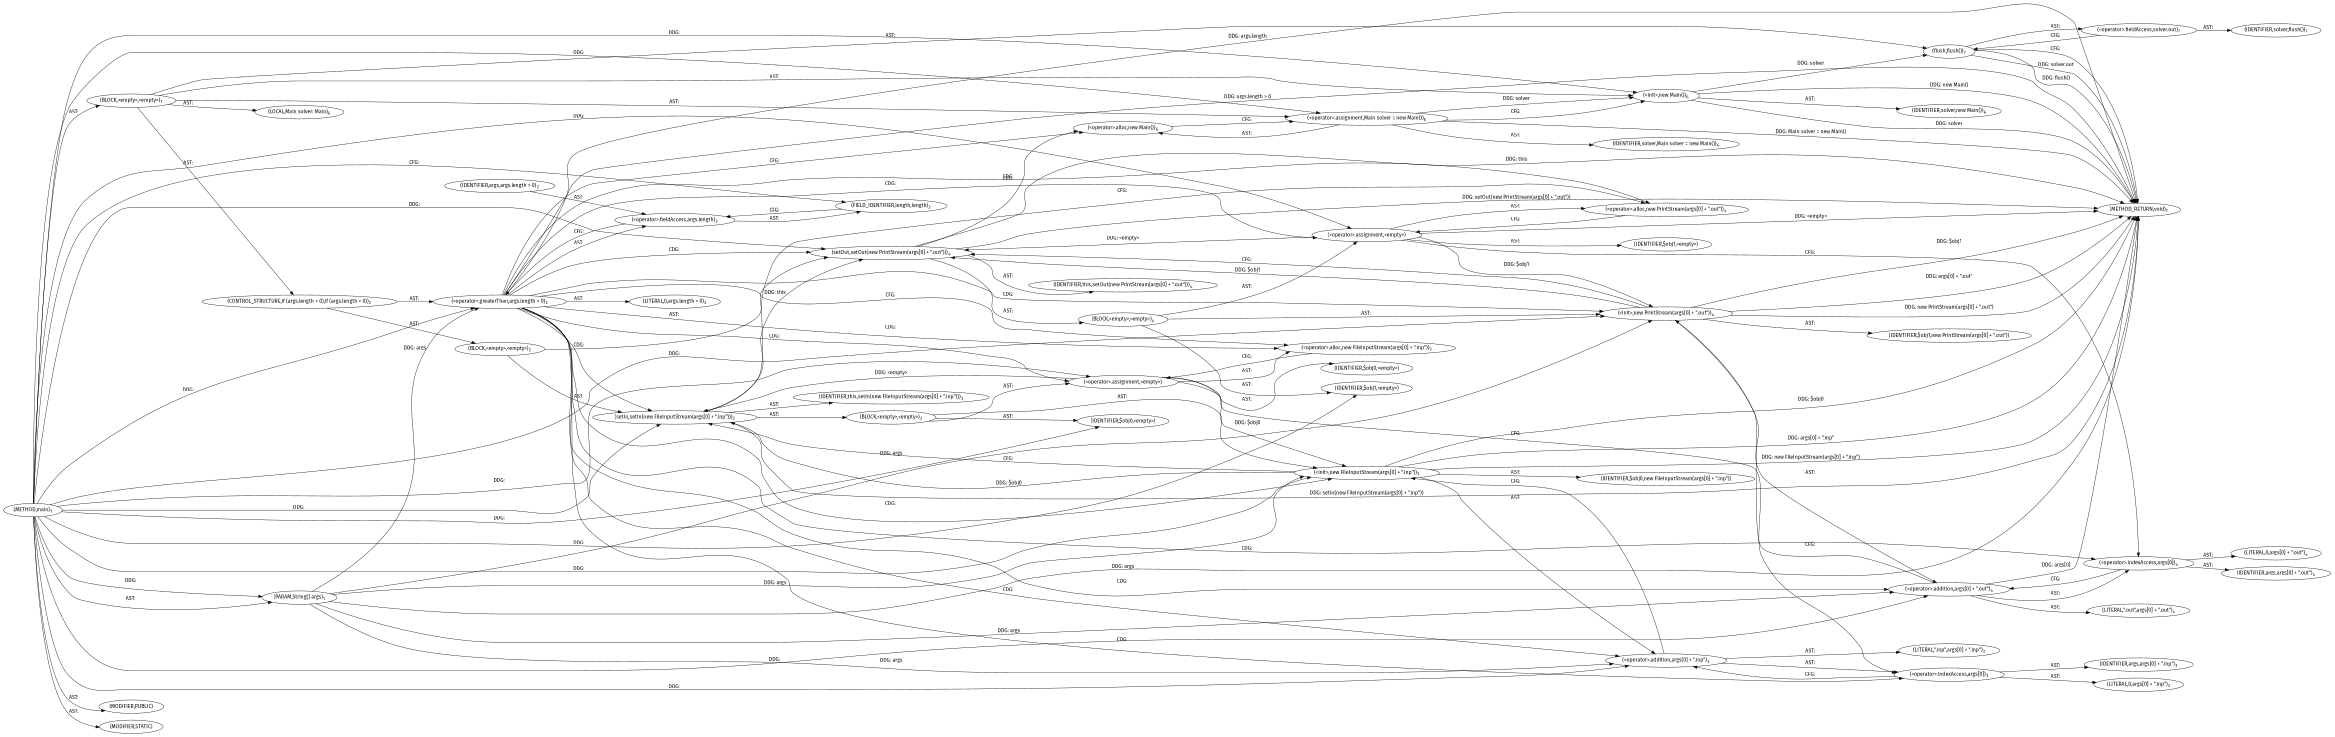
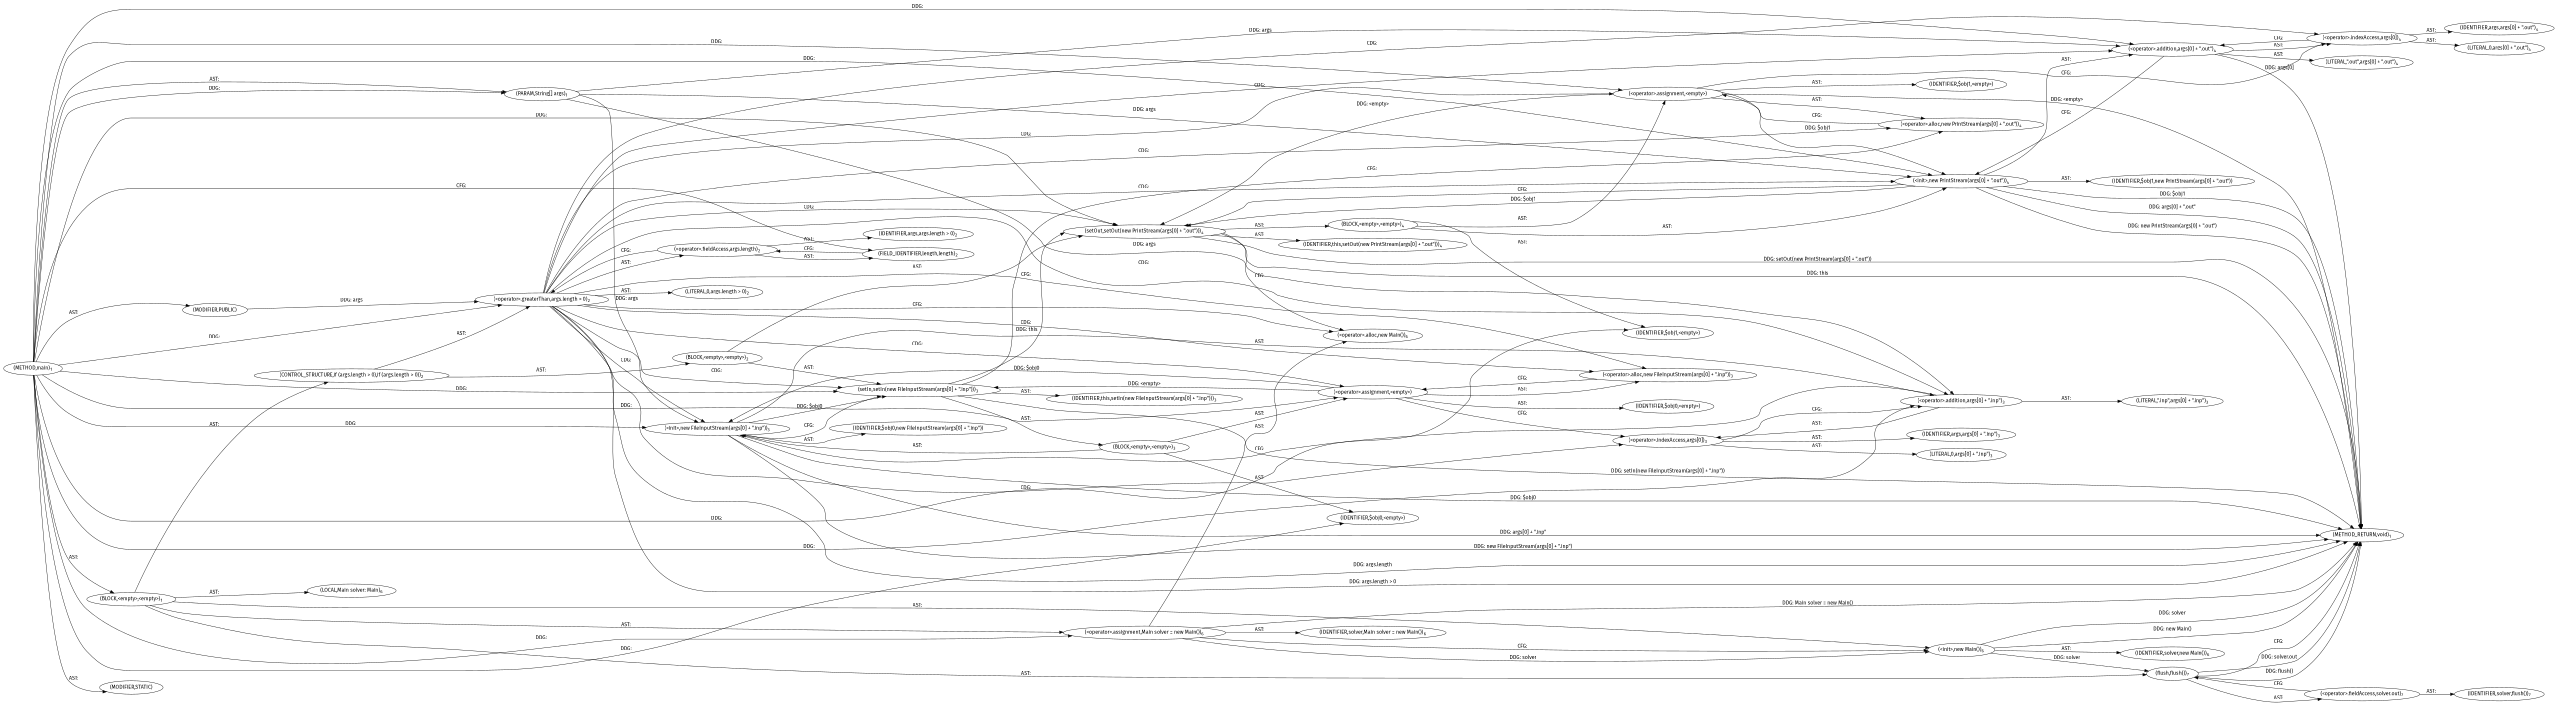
(631, 36) -> none
(1230, 124) -> none
(589, 203) -> (812, 242)
(414, 467) -> (361, 305)
(1345, 570) -> none
